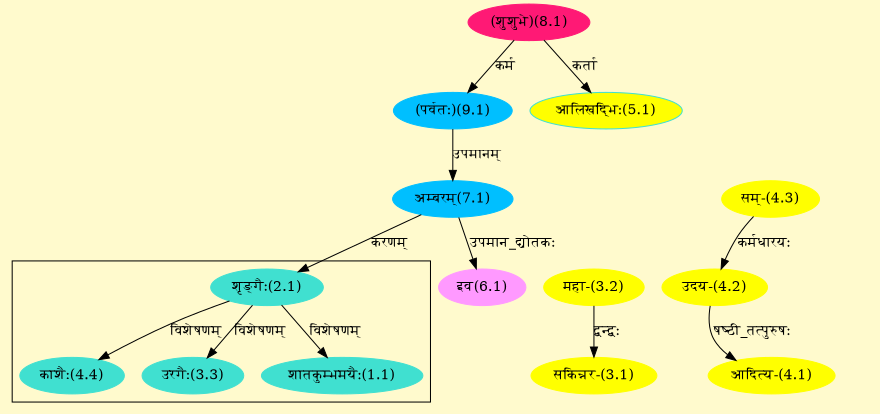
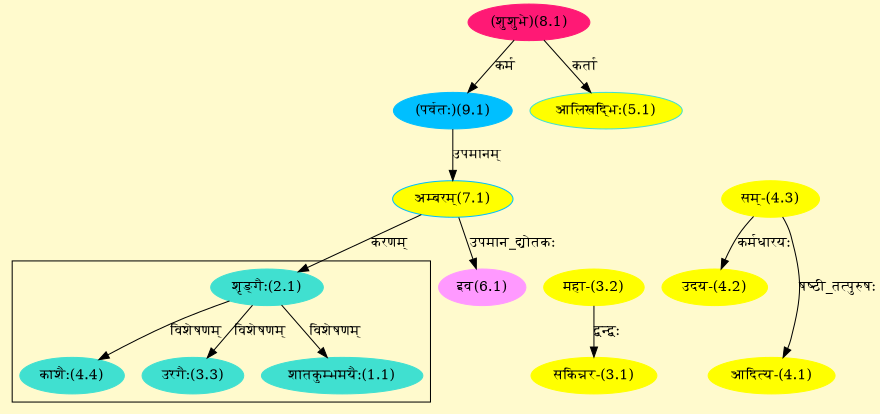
(453, 199) -> (453, 199)
(711, 333) -> (799, 282)
